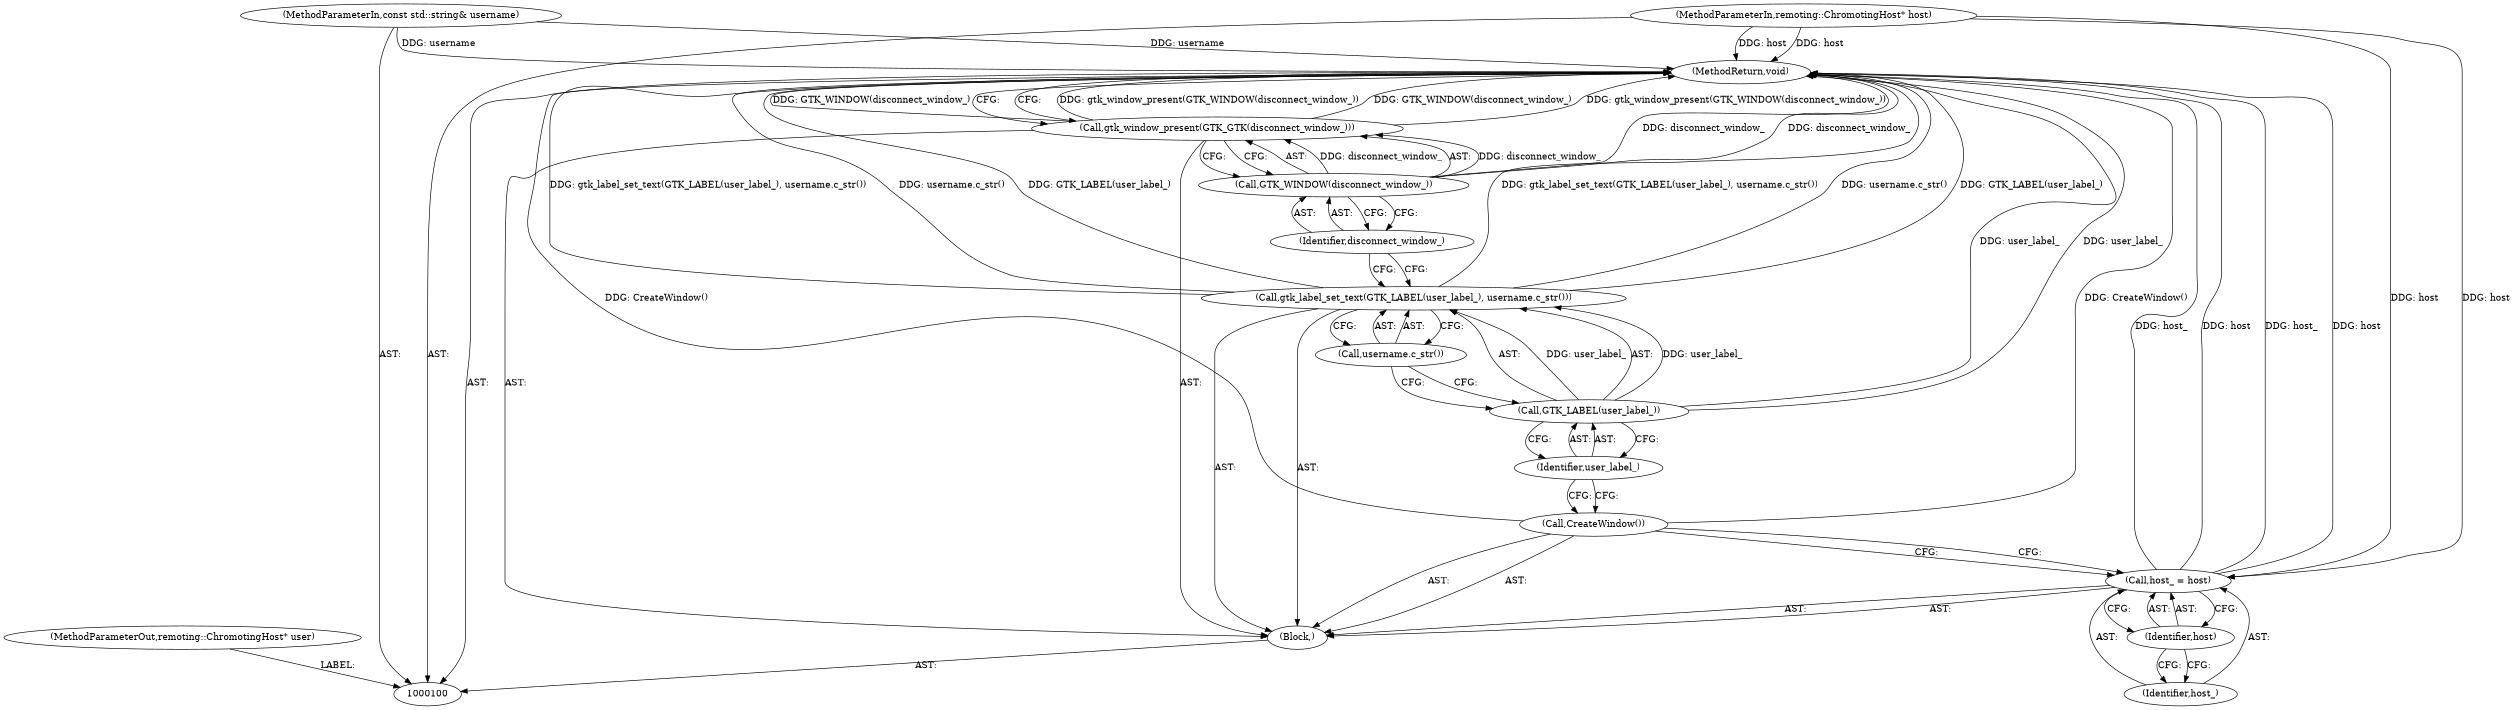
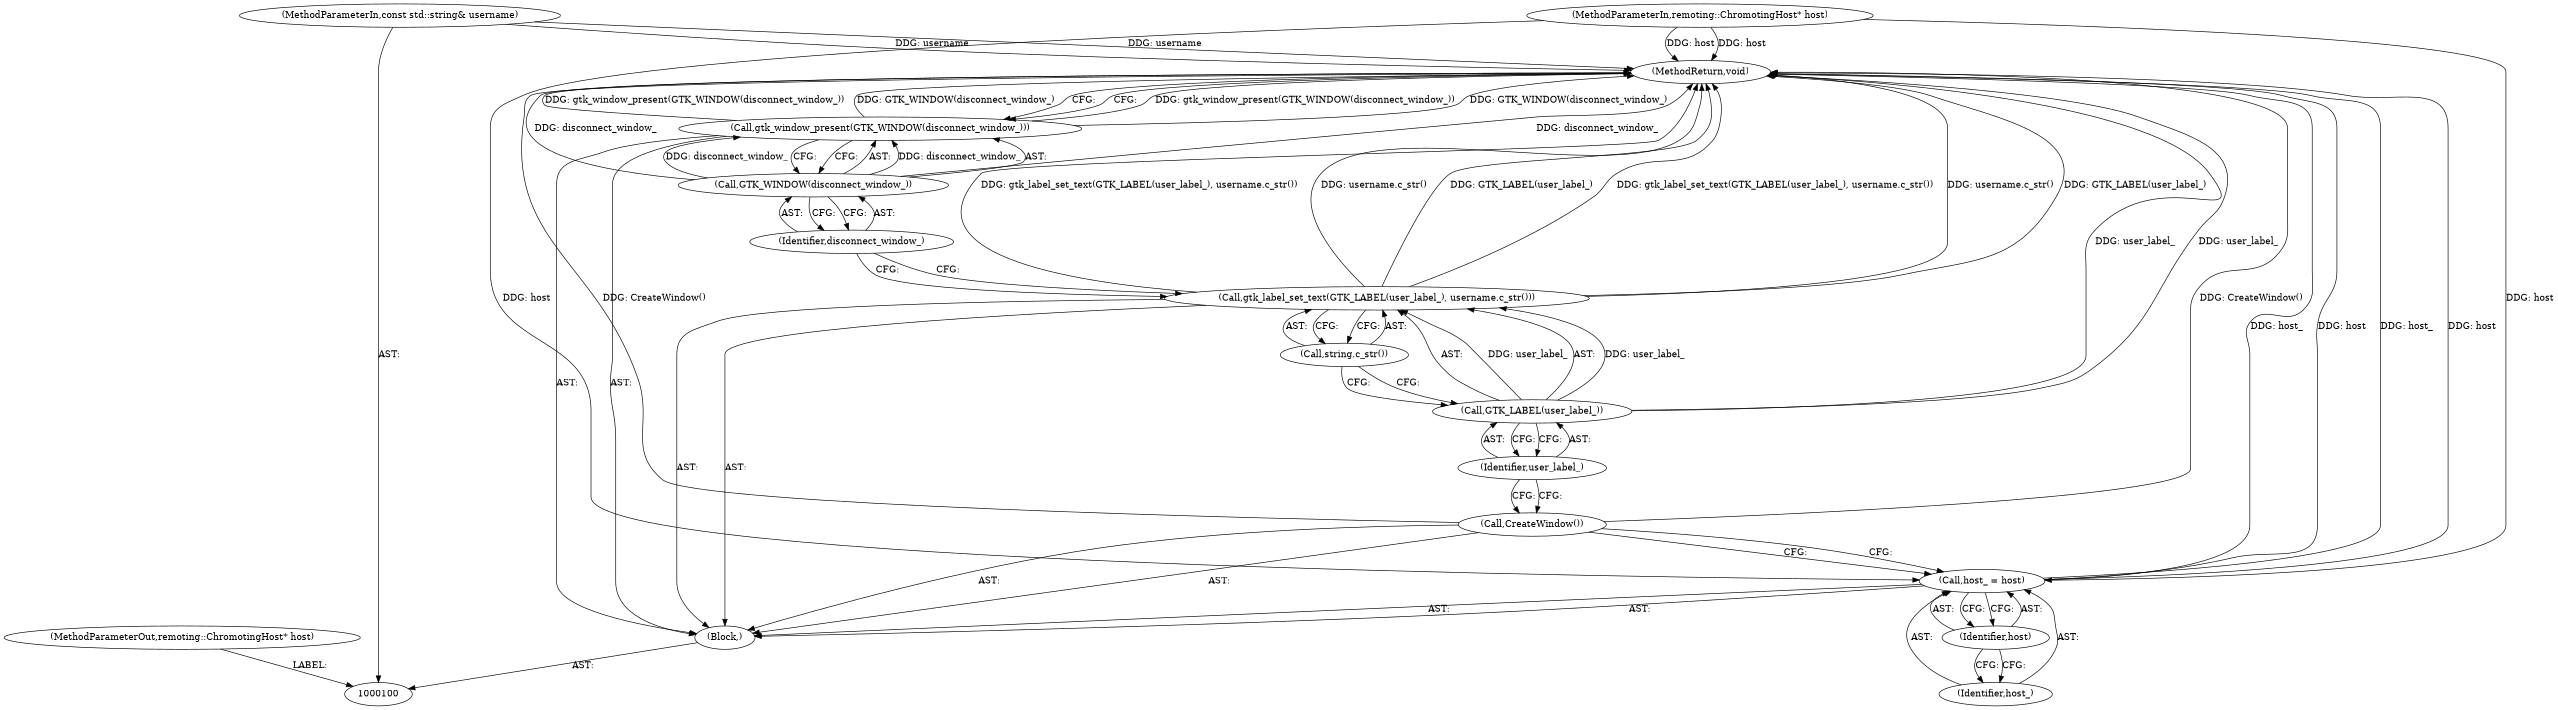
(756, 50) -> none
(518, 99) -> none
(1217, 129) -> (880, 129)
(1391, 355) -> (1344, 355)
(183, 638) -> (182, 638)
